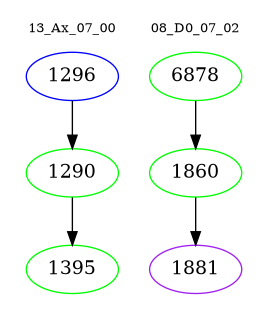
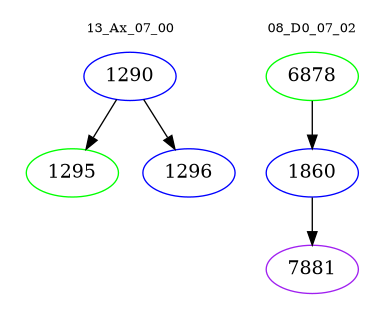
(72, 118) -> (156, 119)
(72, 173) -> (130, 76)
(196, 173) -> (312, 173)
(72, 269) -> (72, 173)
(196, 269) -> (312, 269)
